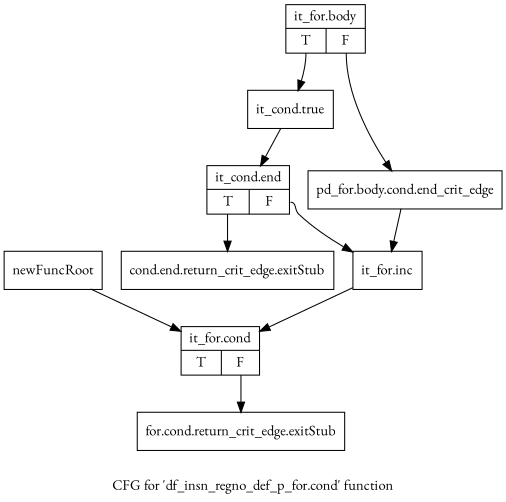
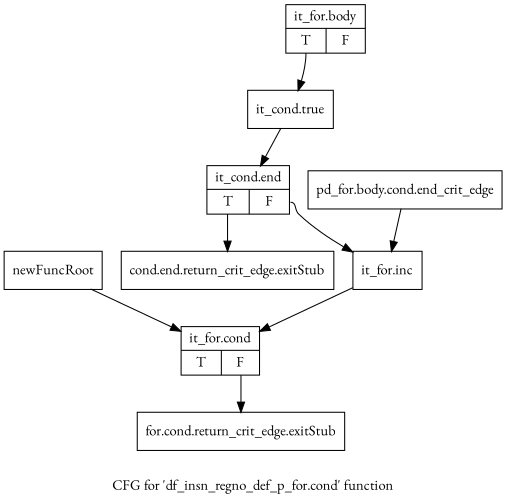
(359, 110) -> none
